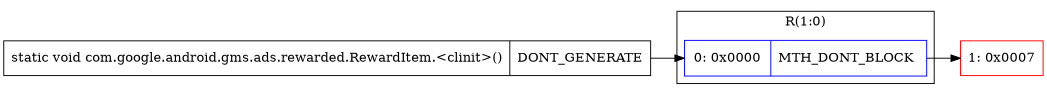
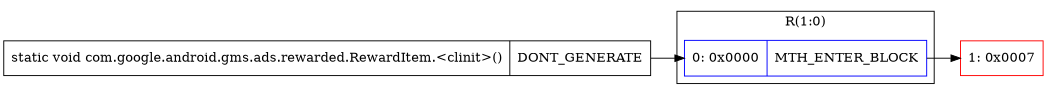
(846, 58) -> (847, 58)
